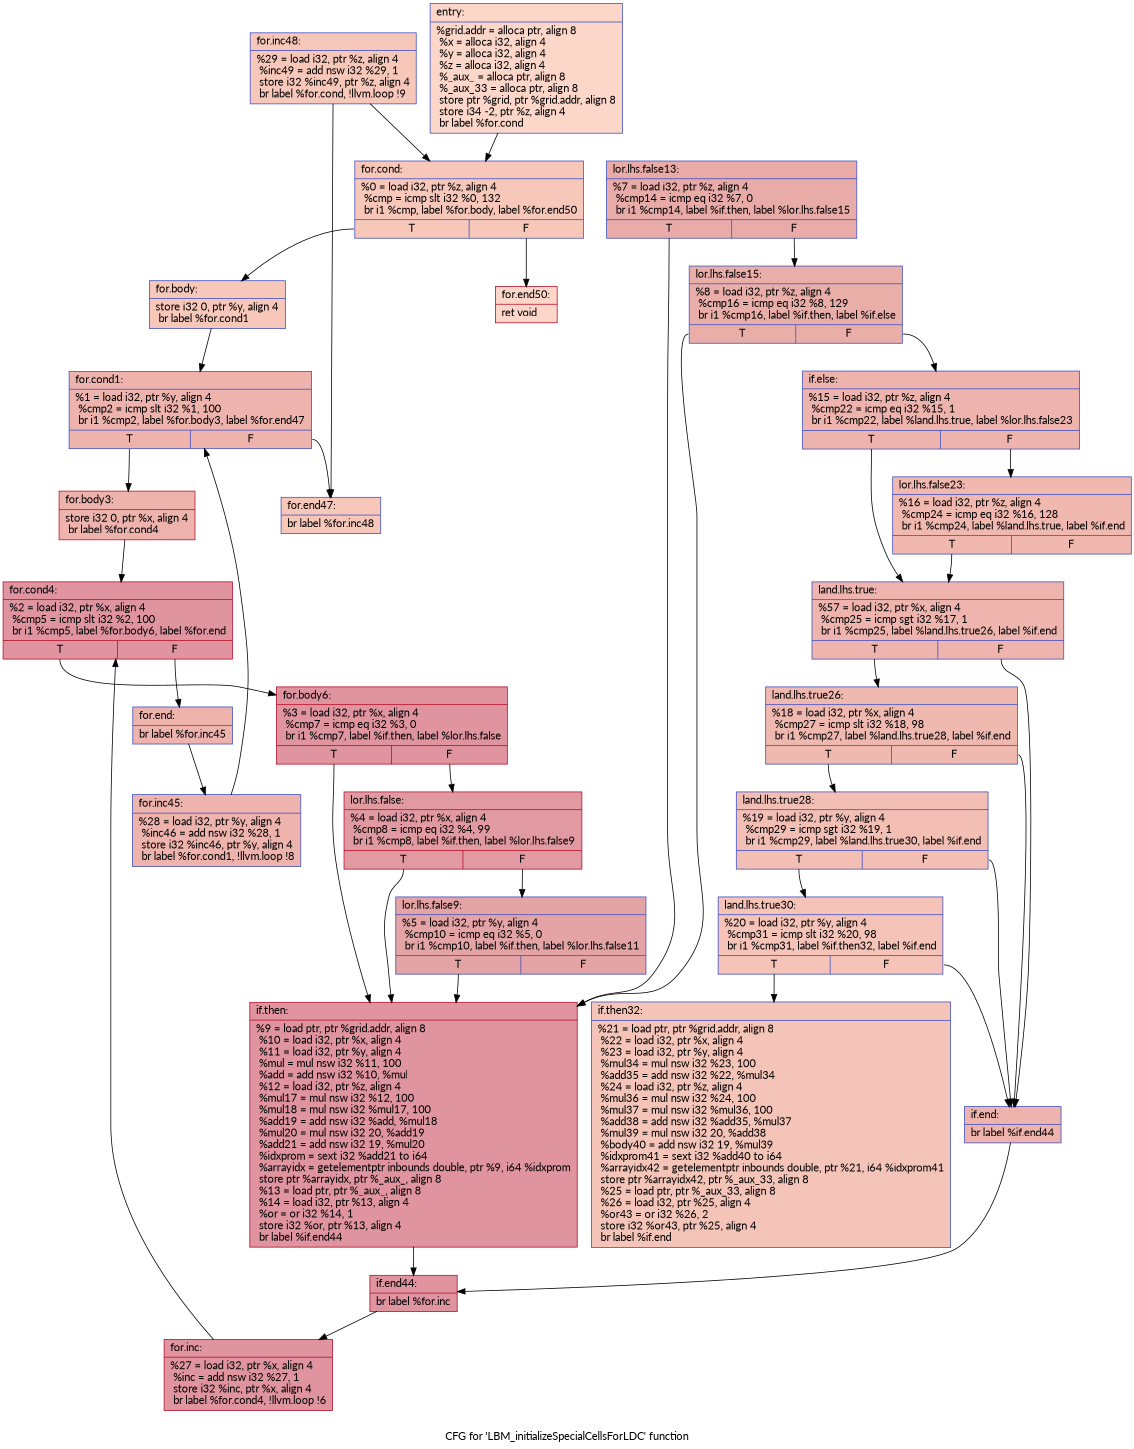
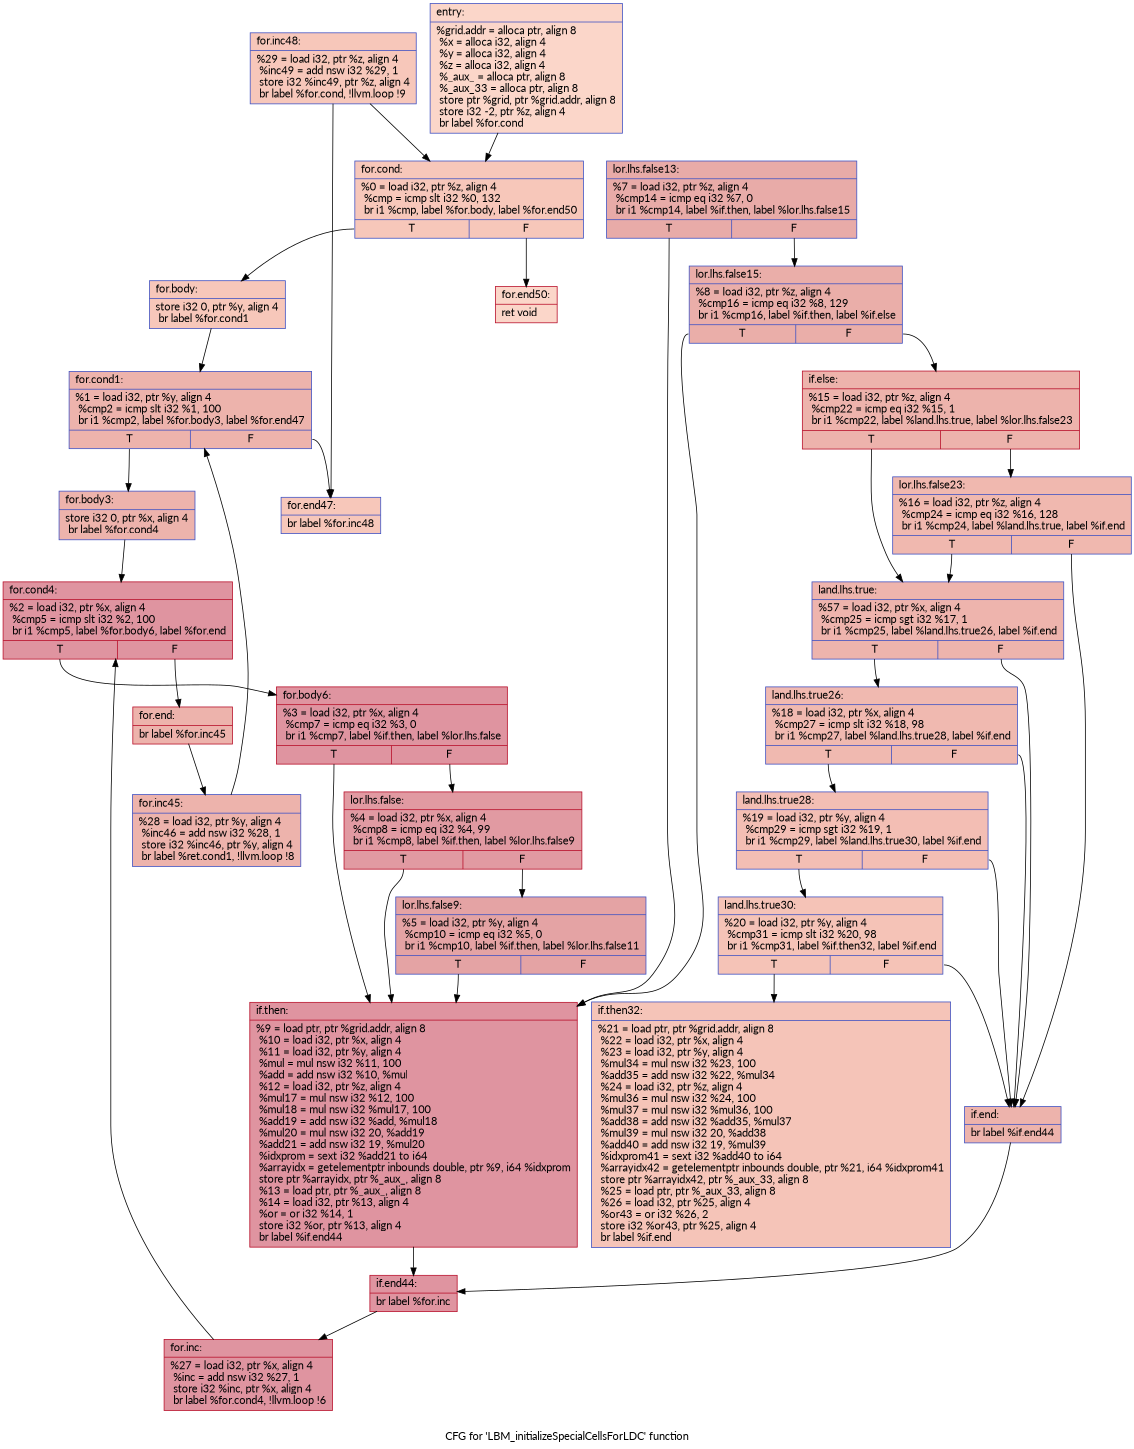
(501, 112) -> (501, 112)
(941, 410) -> (941, 410)
(127, 515) -> (127, 515)
(183, 726) -> (183, 726)
none -> (1085, 831)
(217, 857) -> (217, 857)
(686, 1145) -> (682, 1145)
